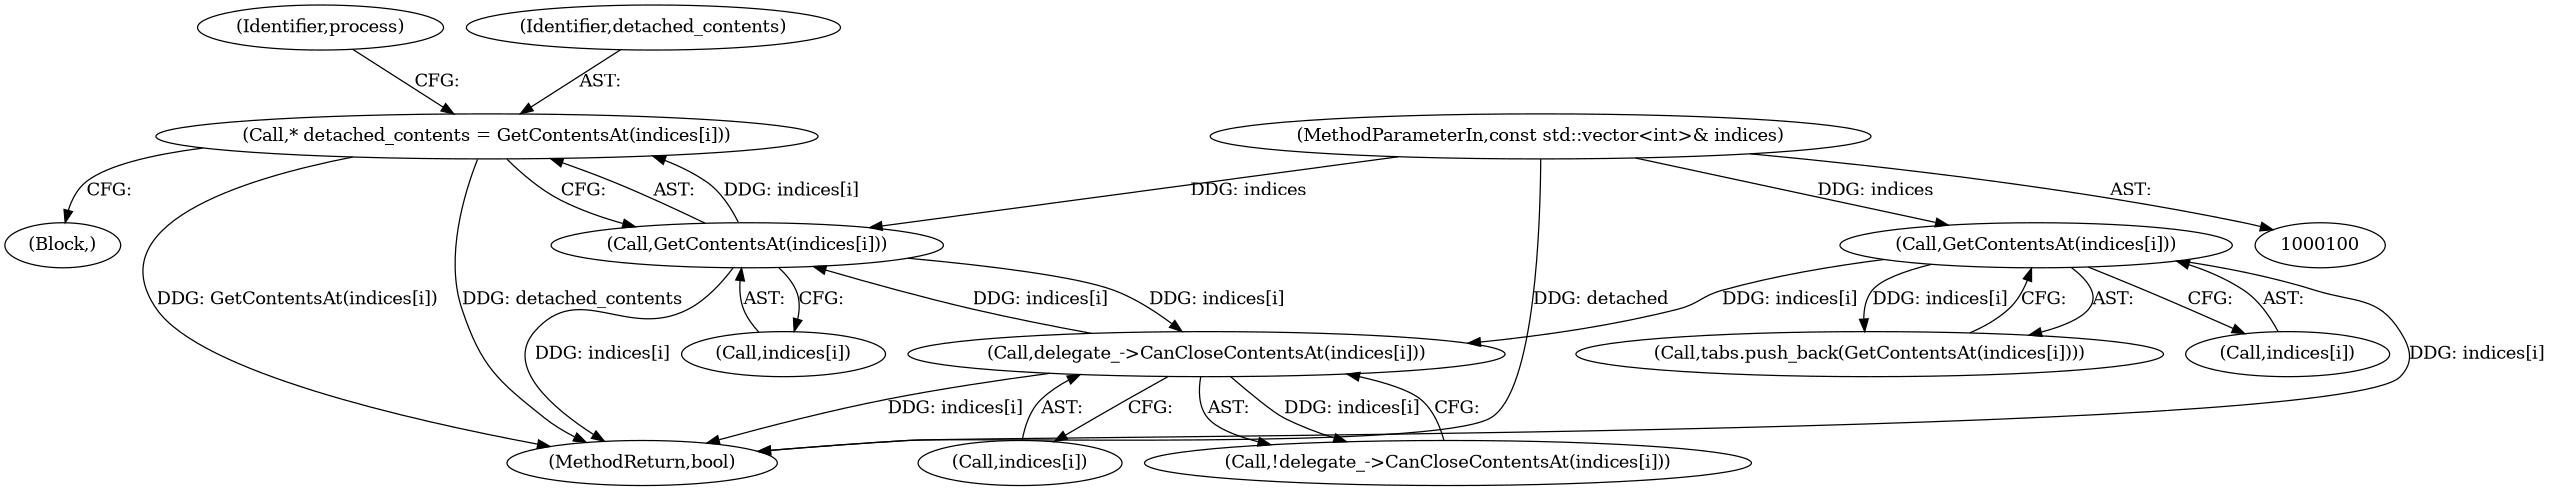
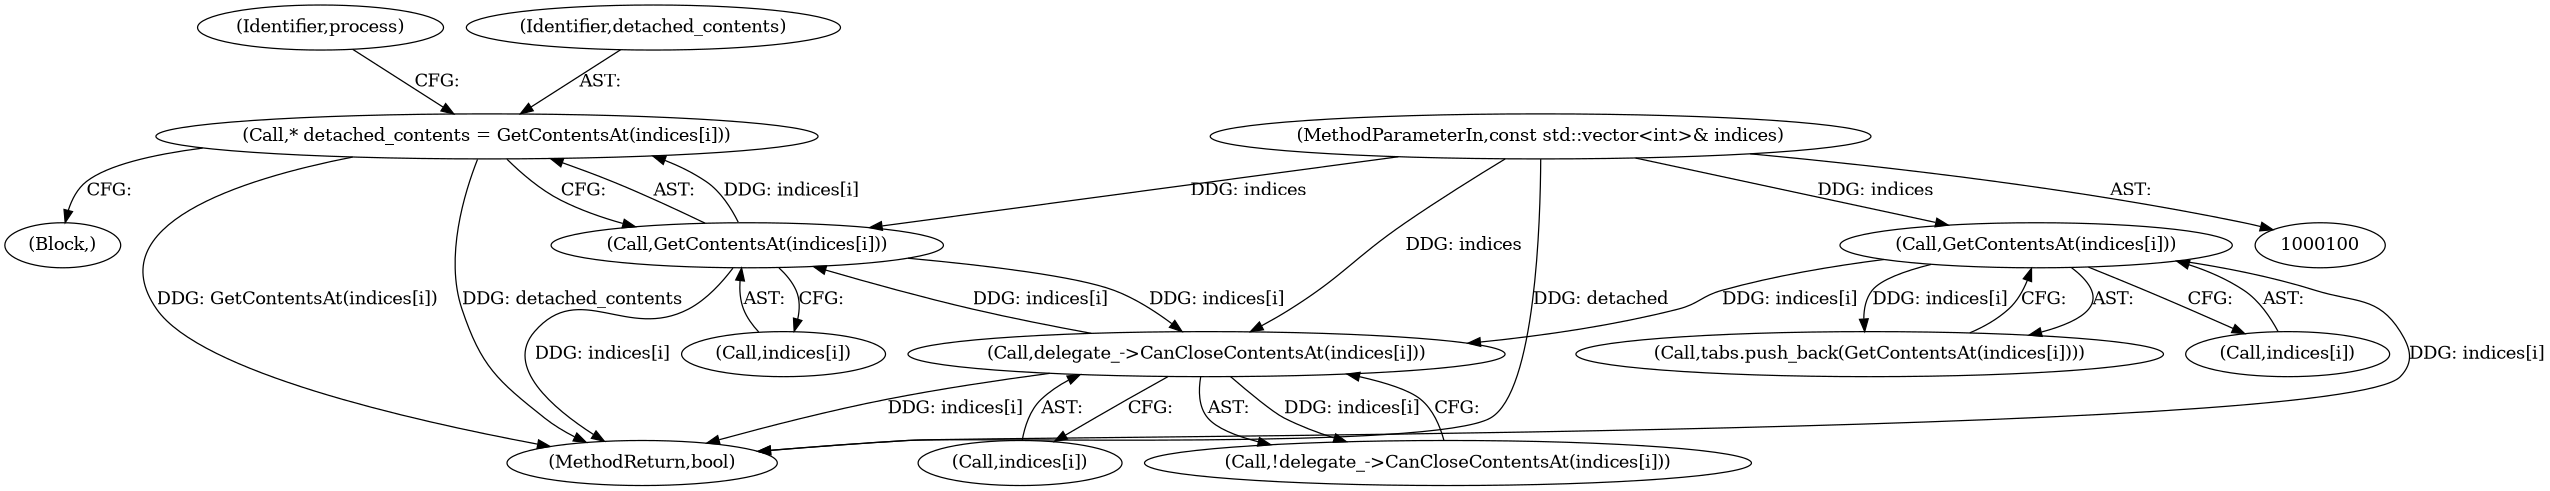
none -> (1382, 240)
